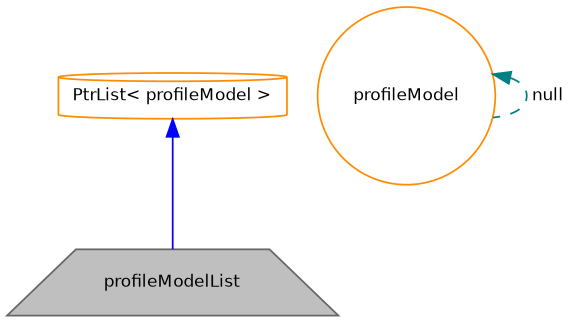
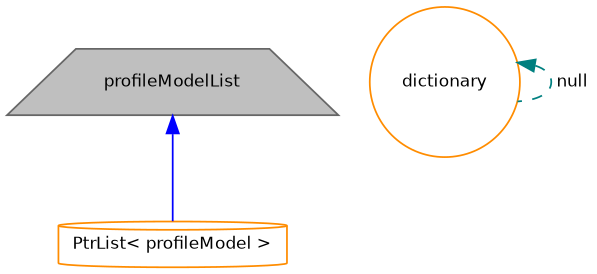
(406, 96) -> (445, 82)
(173, 193) -> (173, 178)
